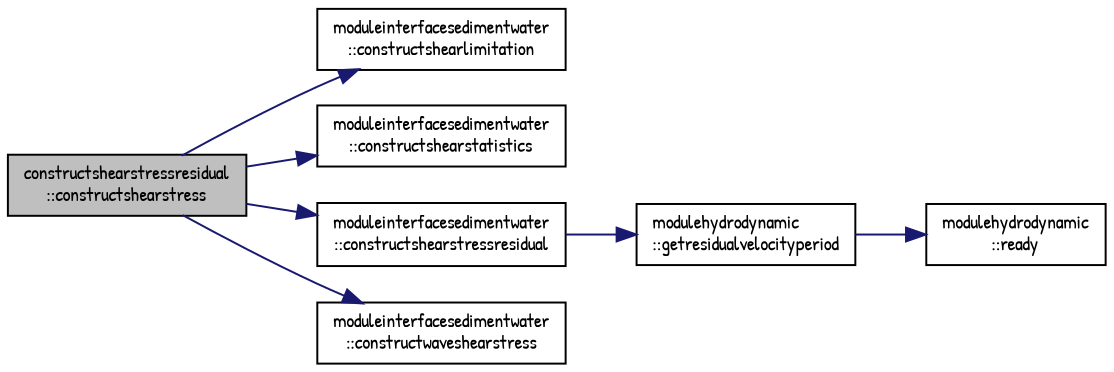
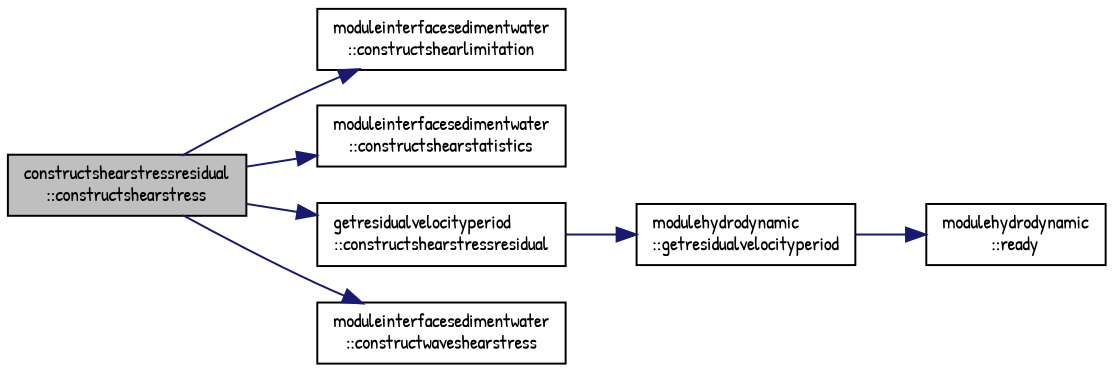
(441, 235) -> (441, 235)
